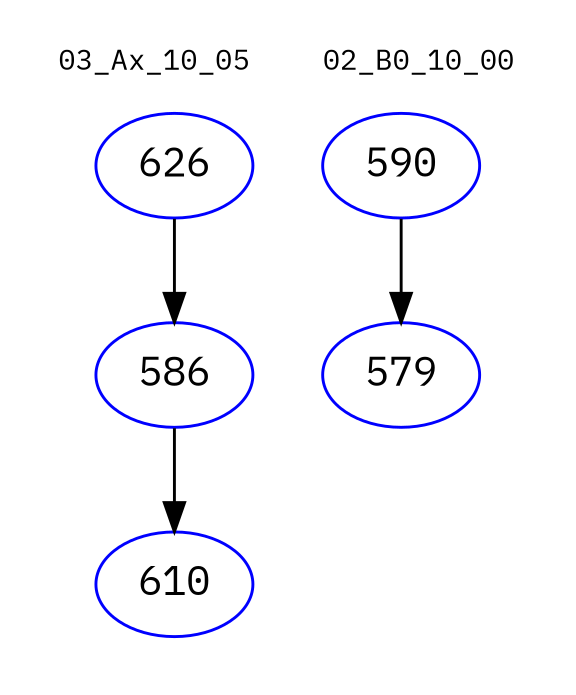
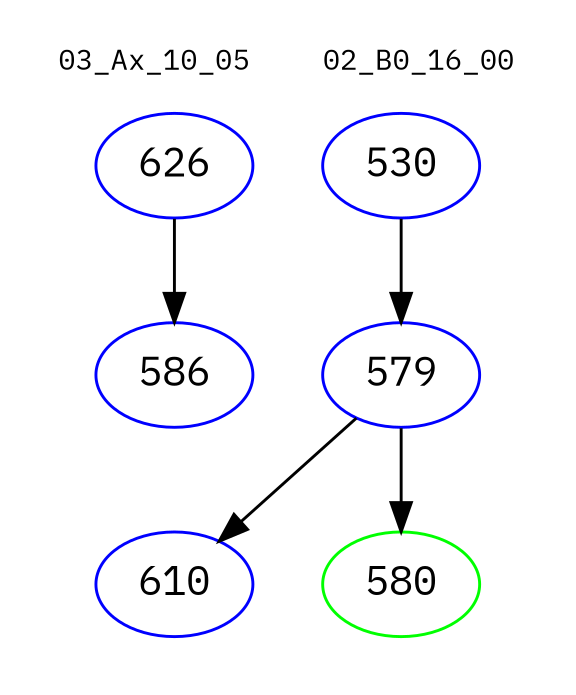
(420, 62) -> (420, 62)
(401, 166) -> (401, 166)
(174, 465) -> (319, 452)
none -> (401, 584)
